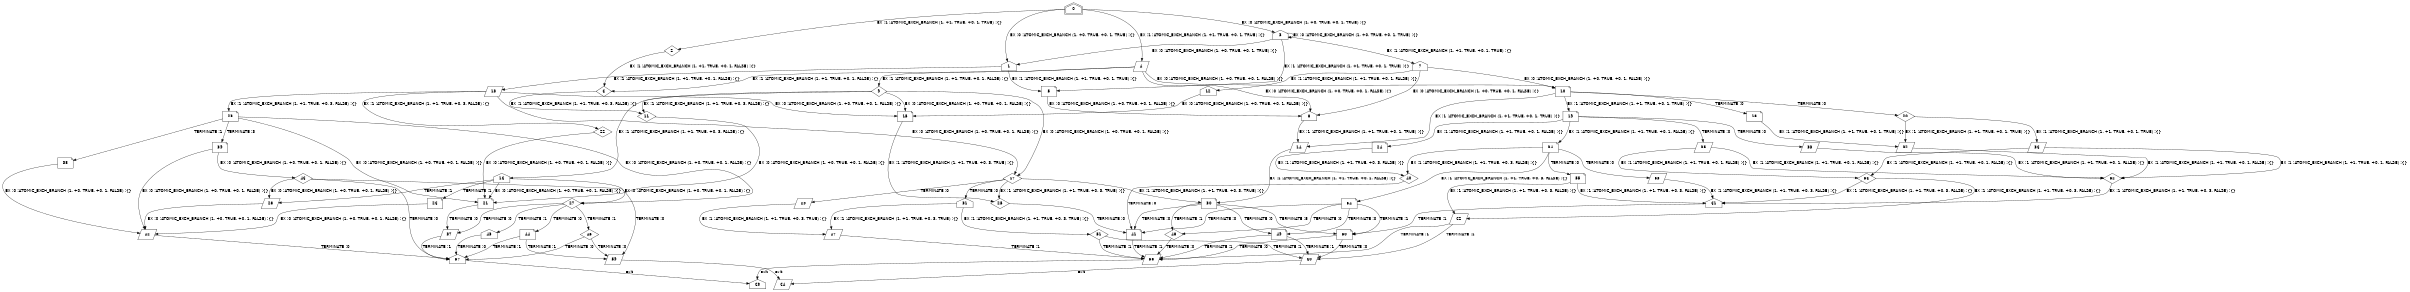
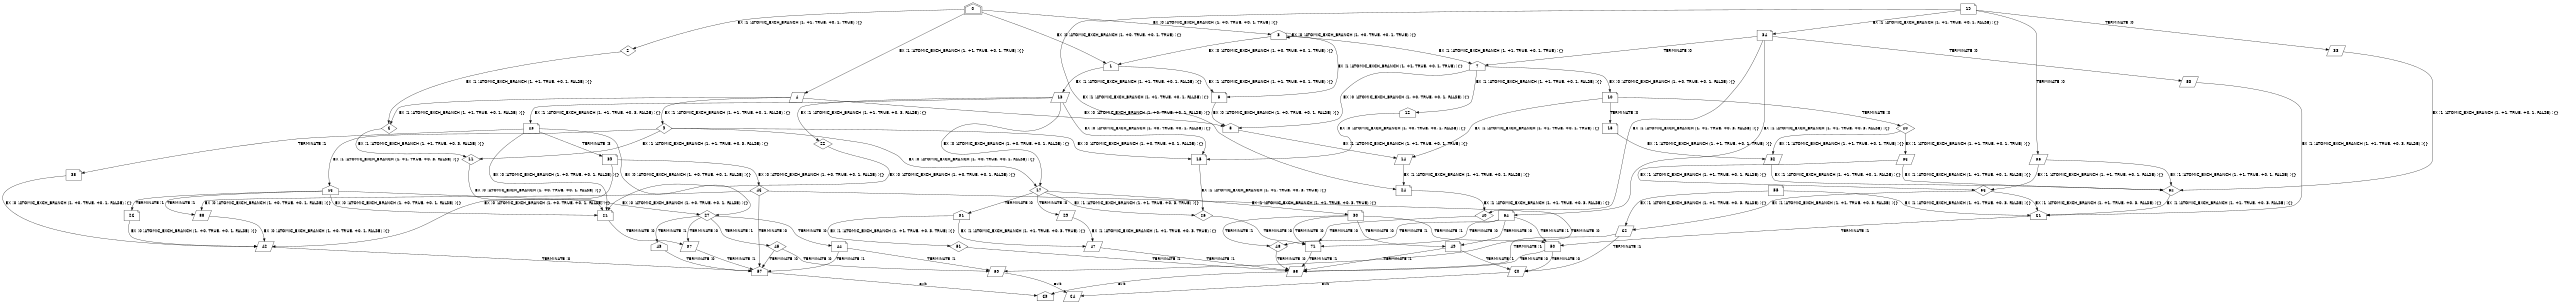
(1347, 85) -> none
(1566, 102) -> none
(1552, 169) -> (1623, 51)
(1268, 189) -> (1404, 174)
(271, 203) -> (202, 216)
(1294, 219) -> (1449, 231)
(1328, 219) -> (1414, 231)
(1134, 235) -> (1313, 247)
(1204, 241) -> none
